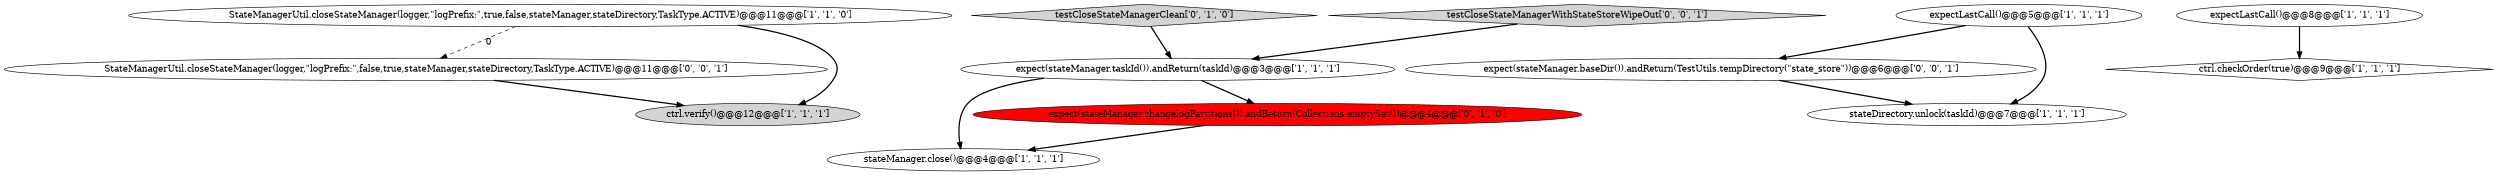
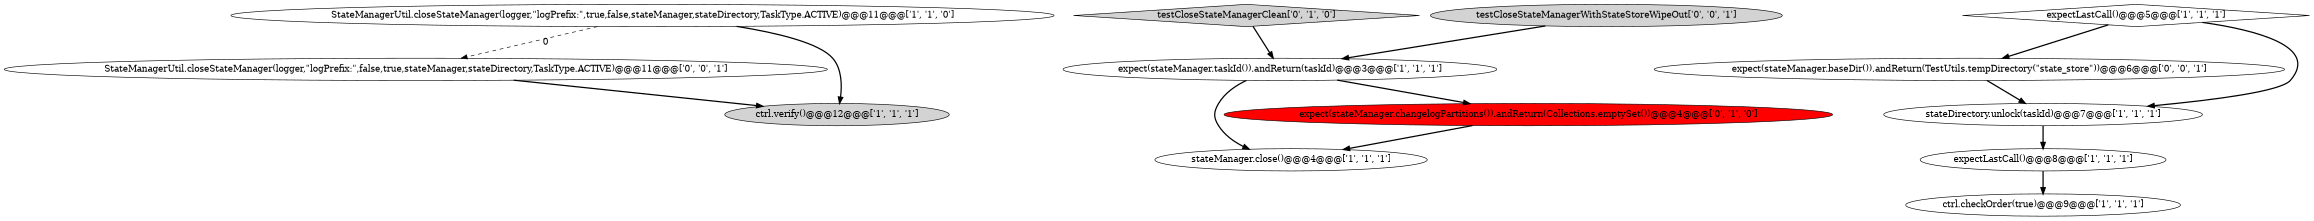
(1577, 15) -> (1606, 15)
(2019, 15) -> (2136, 15)
(2300, 69) -> (2043, 205)
none -> (2043, 134)
